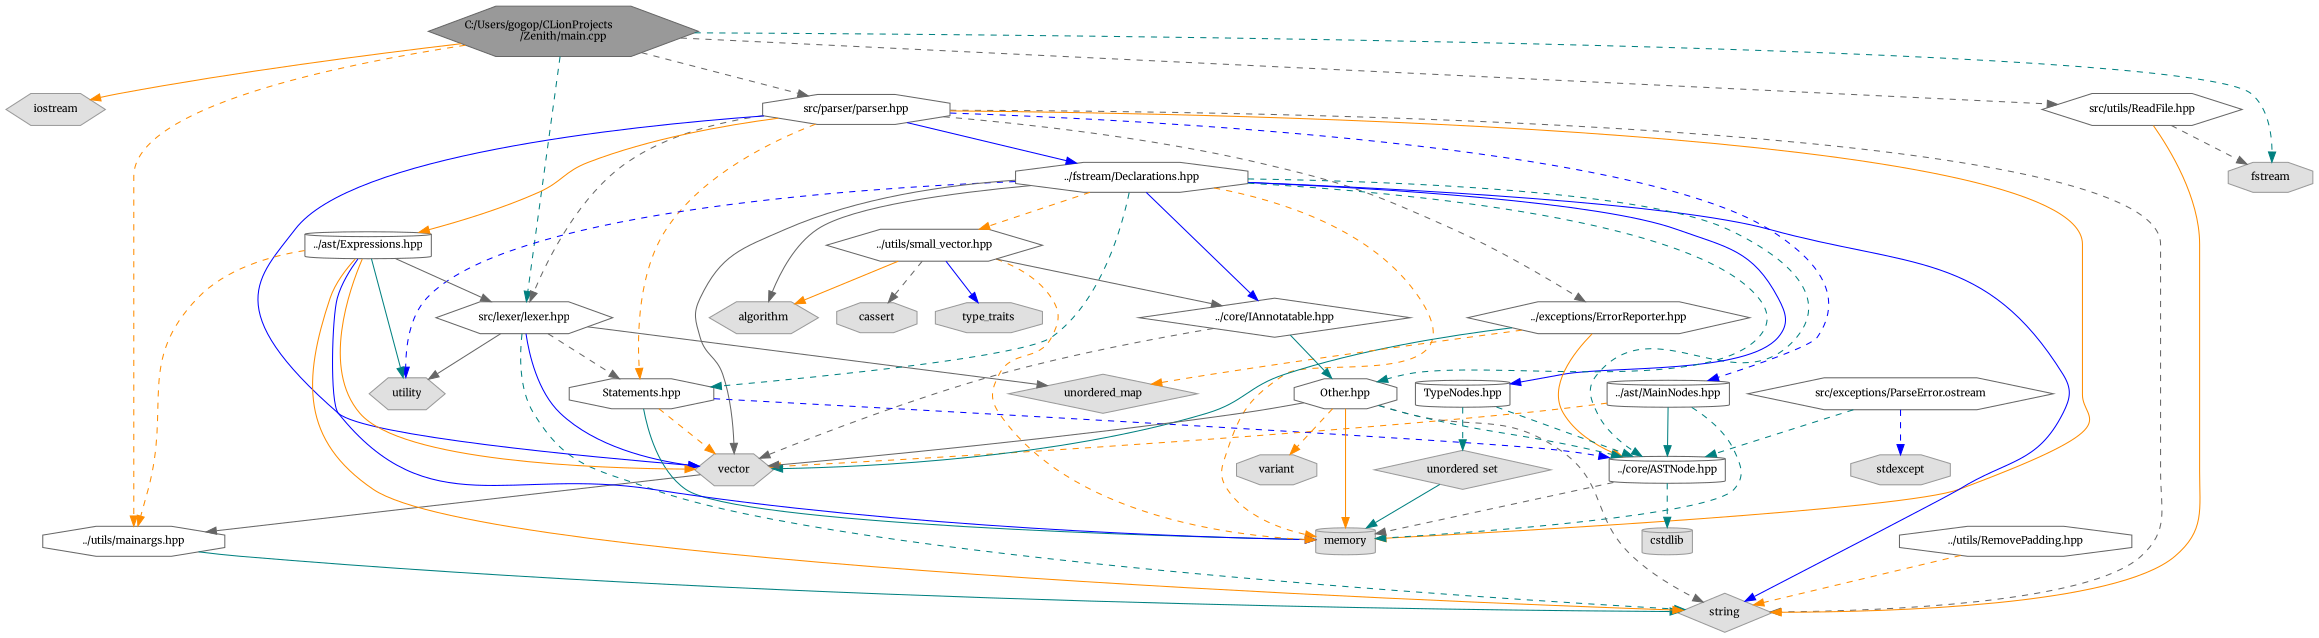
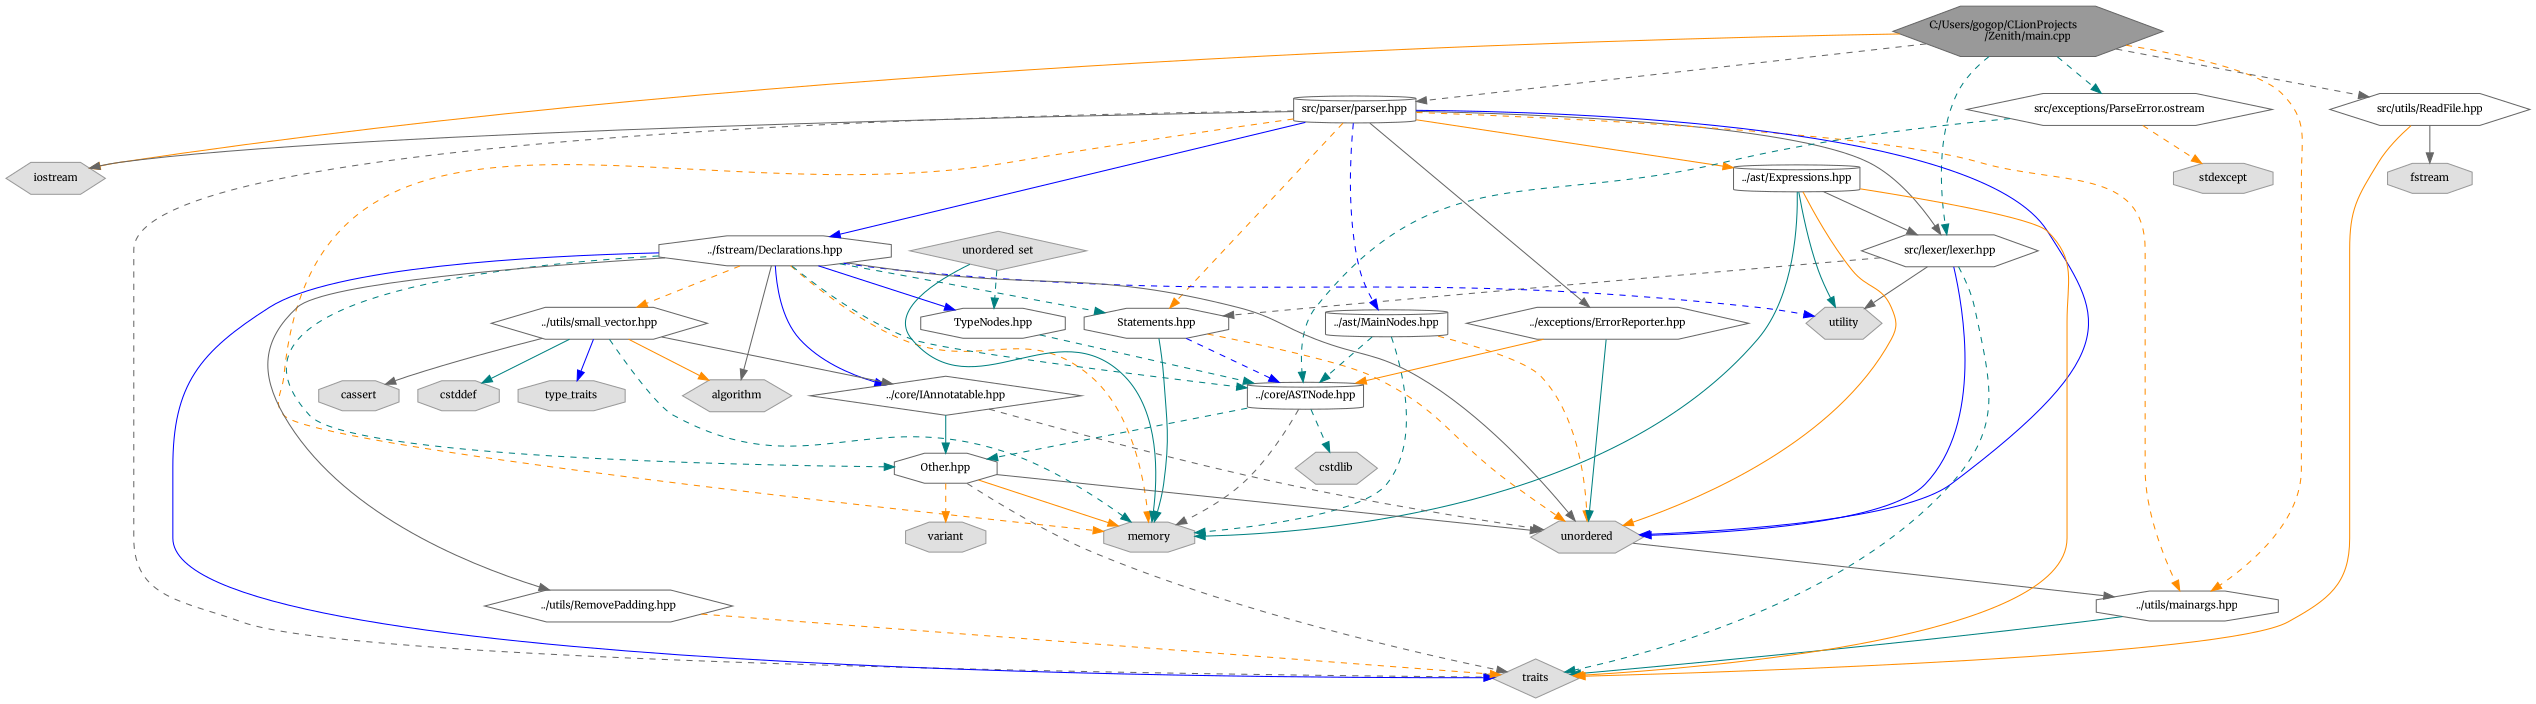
(1506, 43) -> (2075, 72)
(856, 109) -> (1355, 109)
none -> (636, 130)
(2204, 142) -> (2430, 139)
(1272, 166) -> (1476, 212)
(620, 168) -> (1691, 127)
(1975, 185) -> (329, 251)
(909, 278) -> (468, 358)
none -> (278, 331)
(167, 344) -> (1969, 160)
(1103, 394) -> none
(1463, 394) -> (993, 323)
none -> (459, 396)
(1463, 424) -> (996, 286)
(1668, 426) -> (1349, 357)
(1901, 427) -> (2168, 142)
(1495, 432) -> (1116, 434)
(1042, 457) -> (855, 441)
(734, 470) -> (1587, 537)
(558, 484) -> (1558, 472)
(1346, 541) -> (1149, 537)
(1667, 541) -> (1336, 468)
(2016, 541) -> (609, 606)
(1725, 613) -> (1536, 678)
